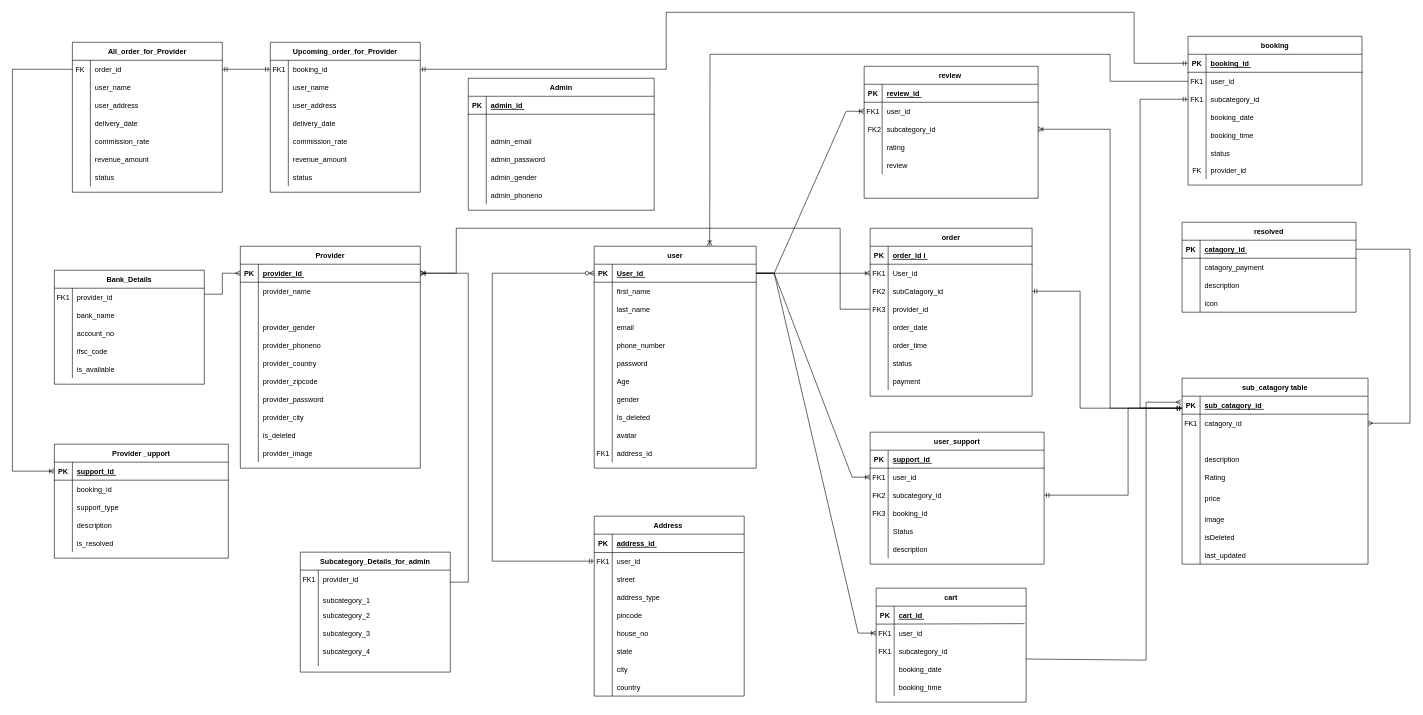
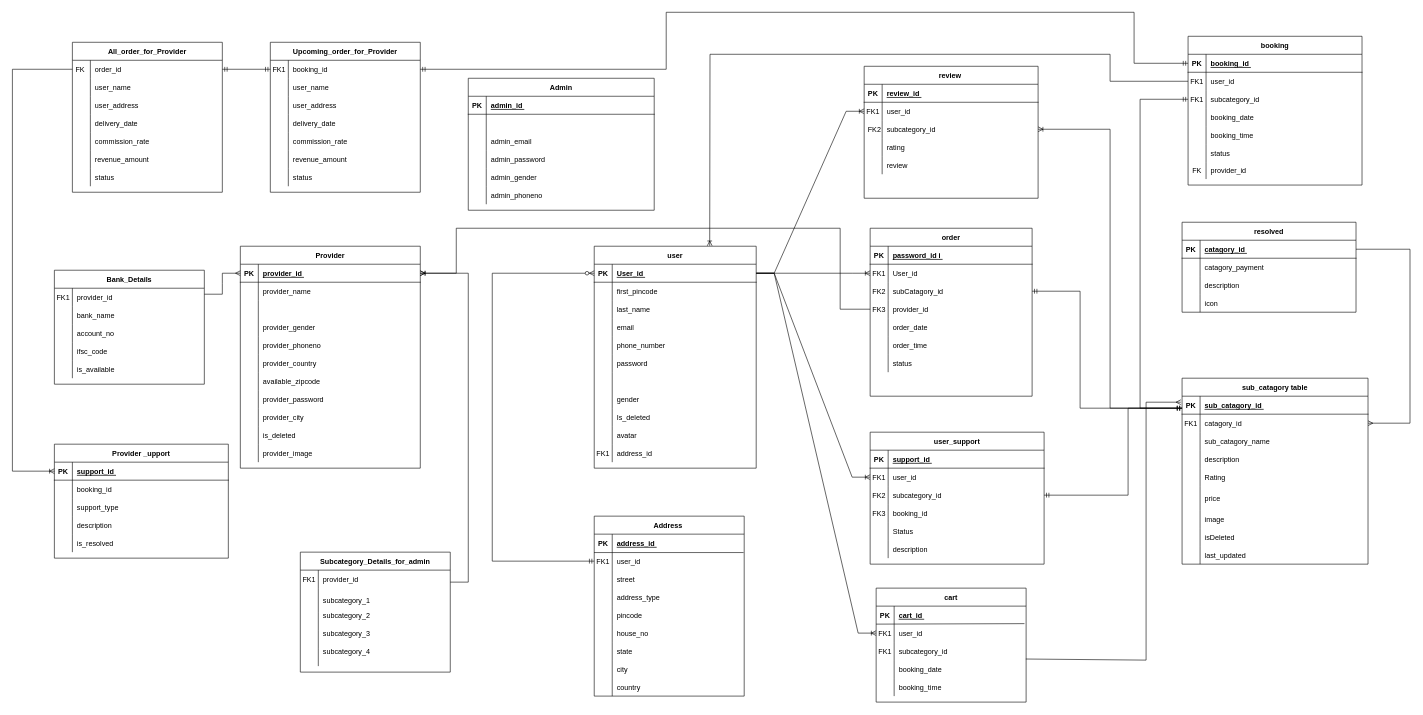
(911, 256) -> (917, 256)
(636, 292) -> (641, 292)
(684, 381) -> none
(960, 381) -> none
(293, 382) -> (293, 382)
none -> (1284, 441)
